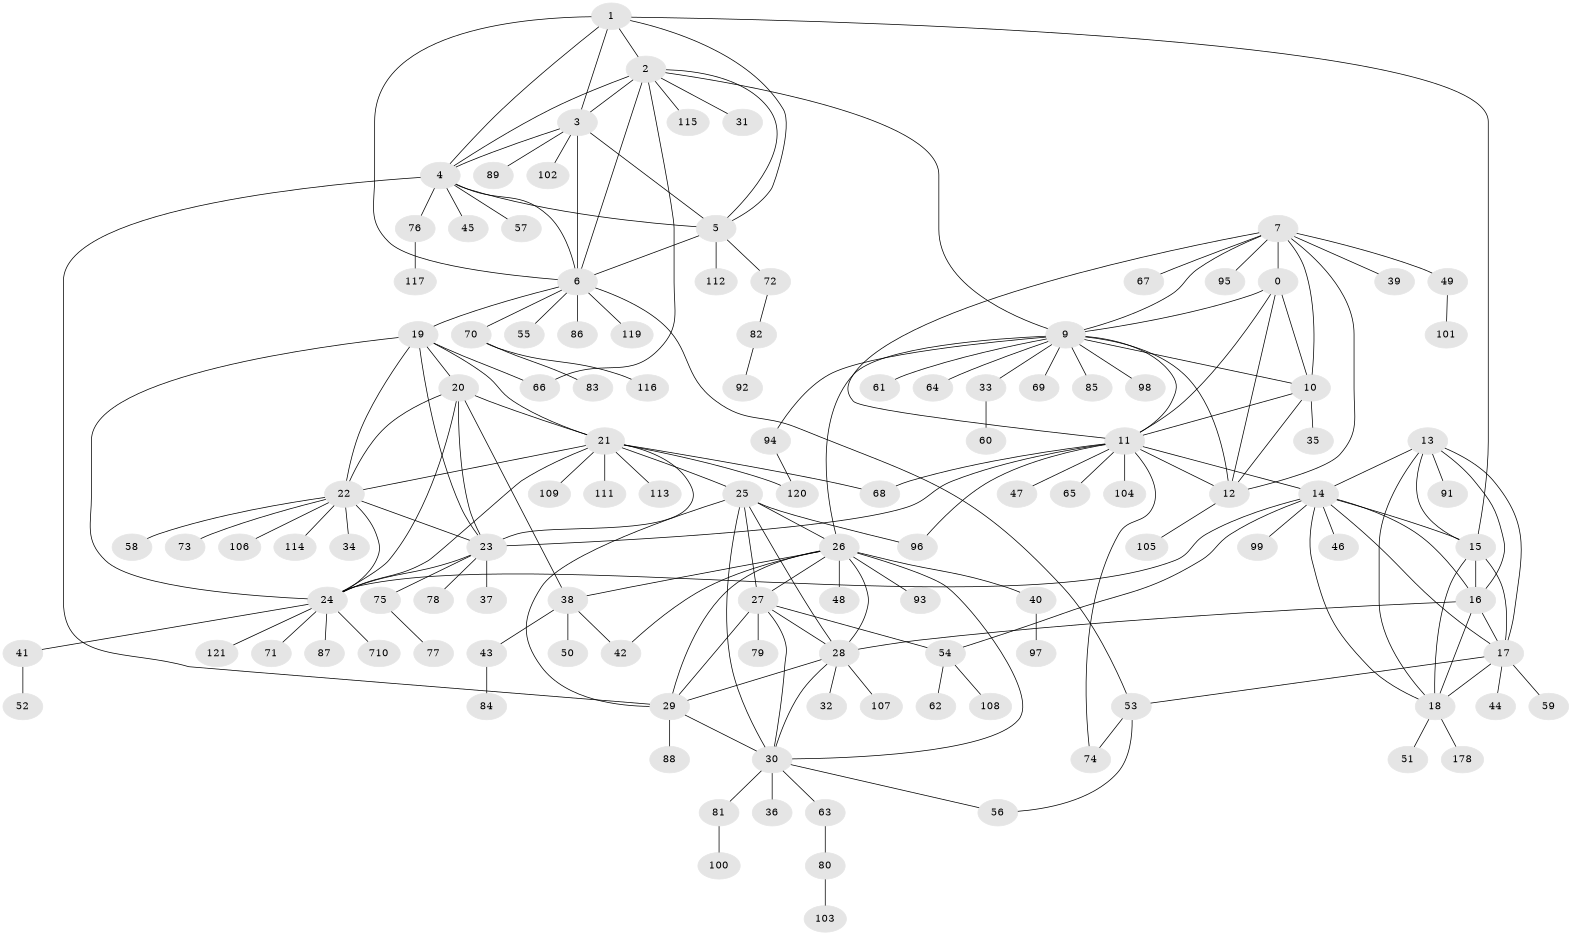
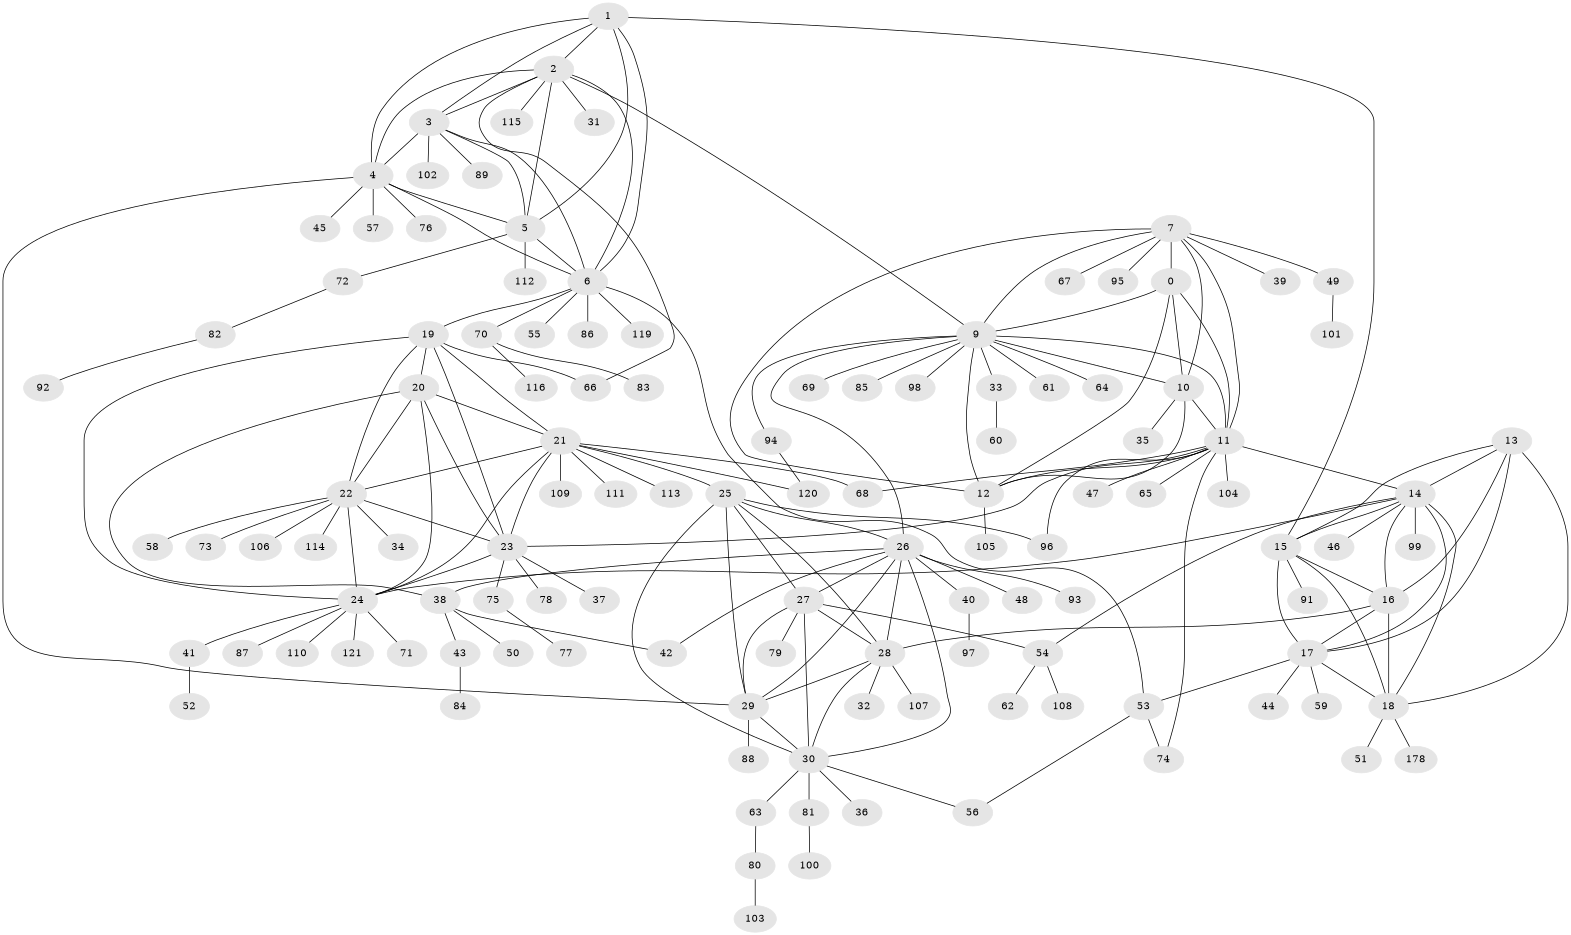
(415, 282) -> none
(1438, 467) -> (1294, 574)
(379, 653) -> (297, 653)
